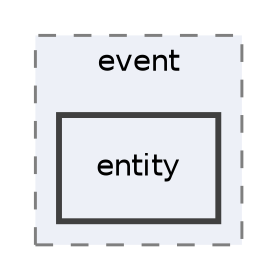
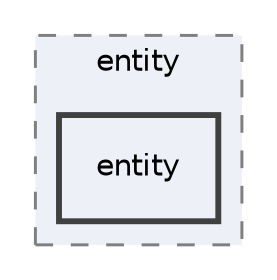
(139, 63) -> (139, 63)
